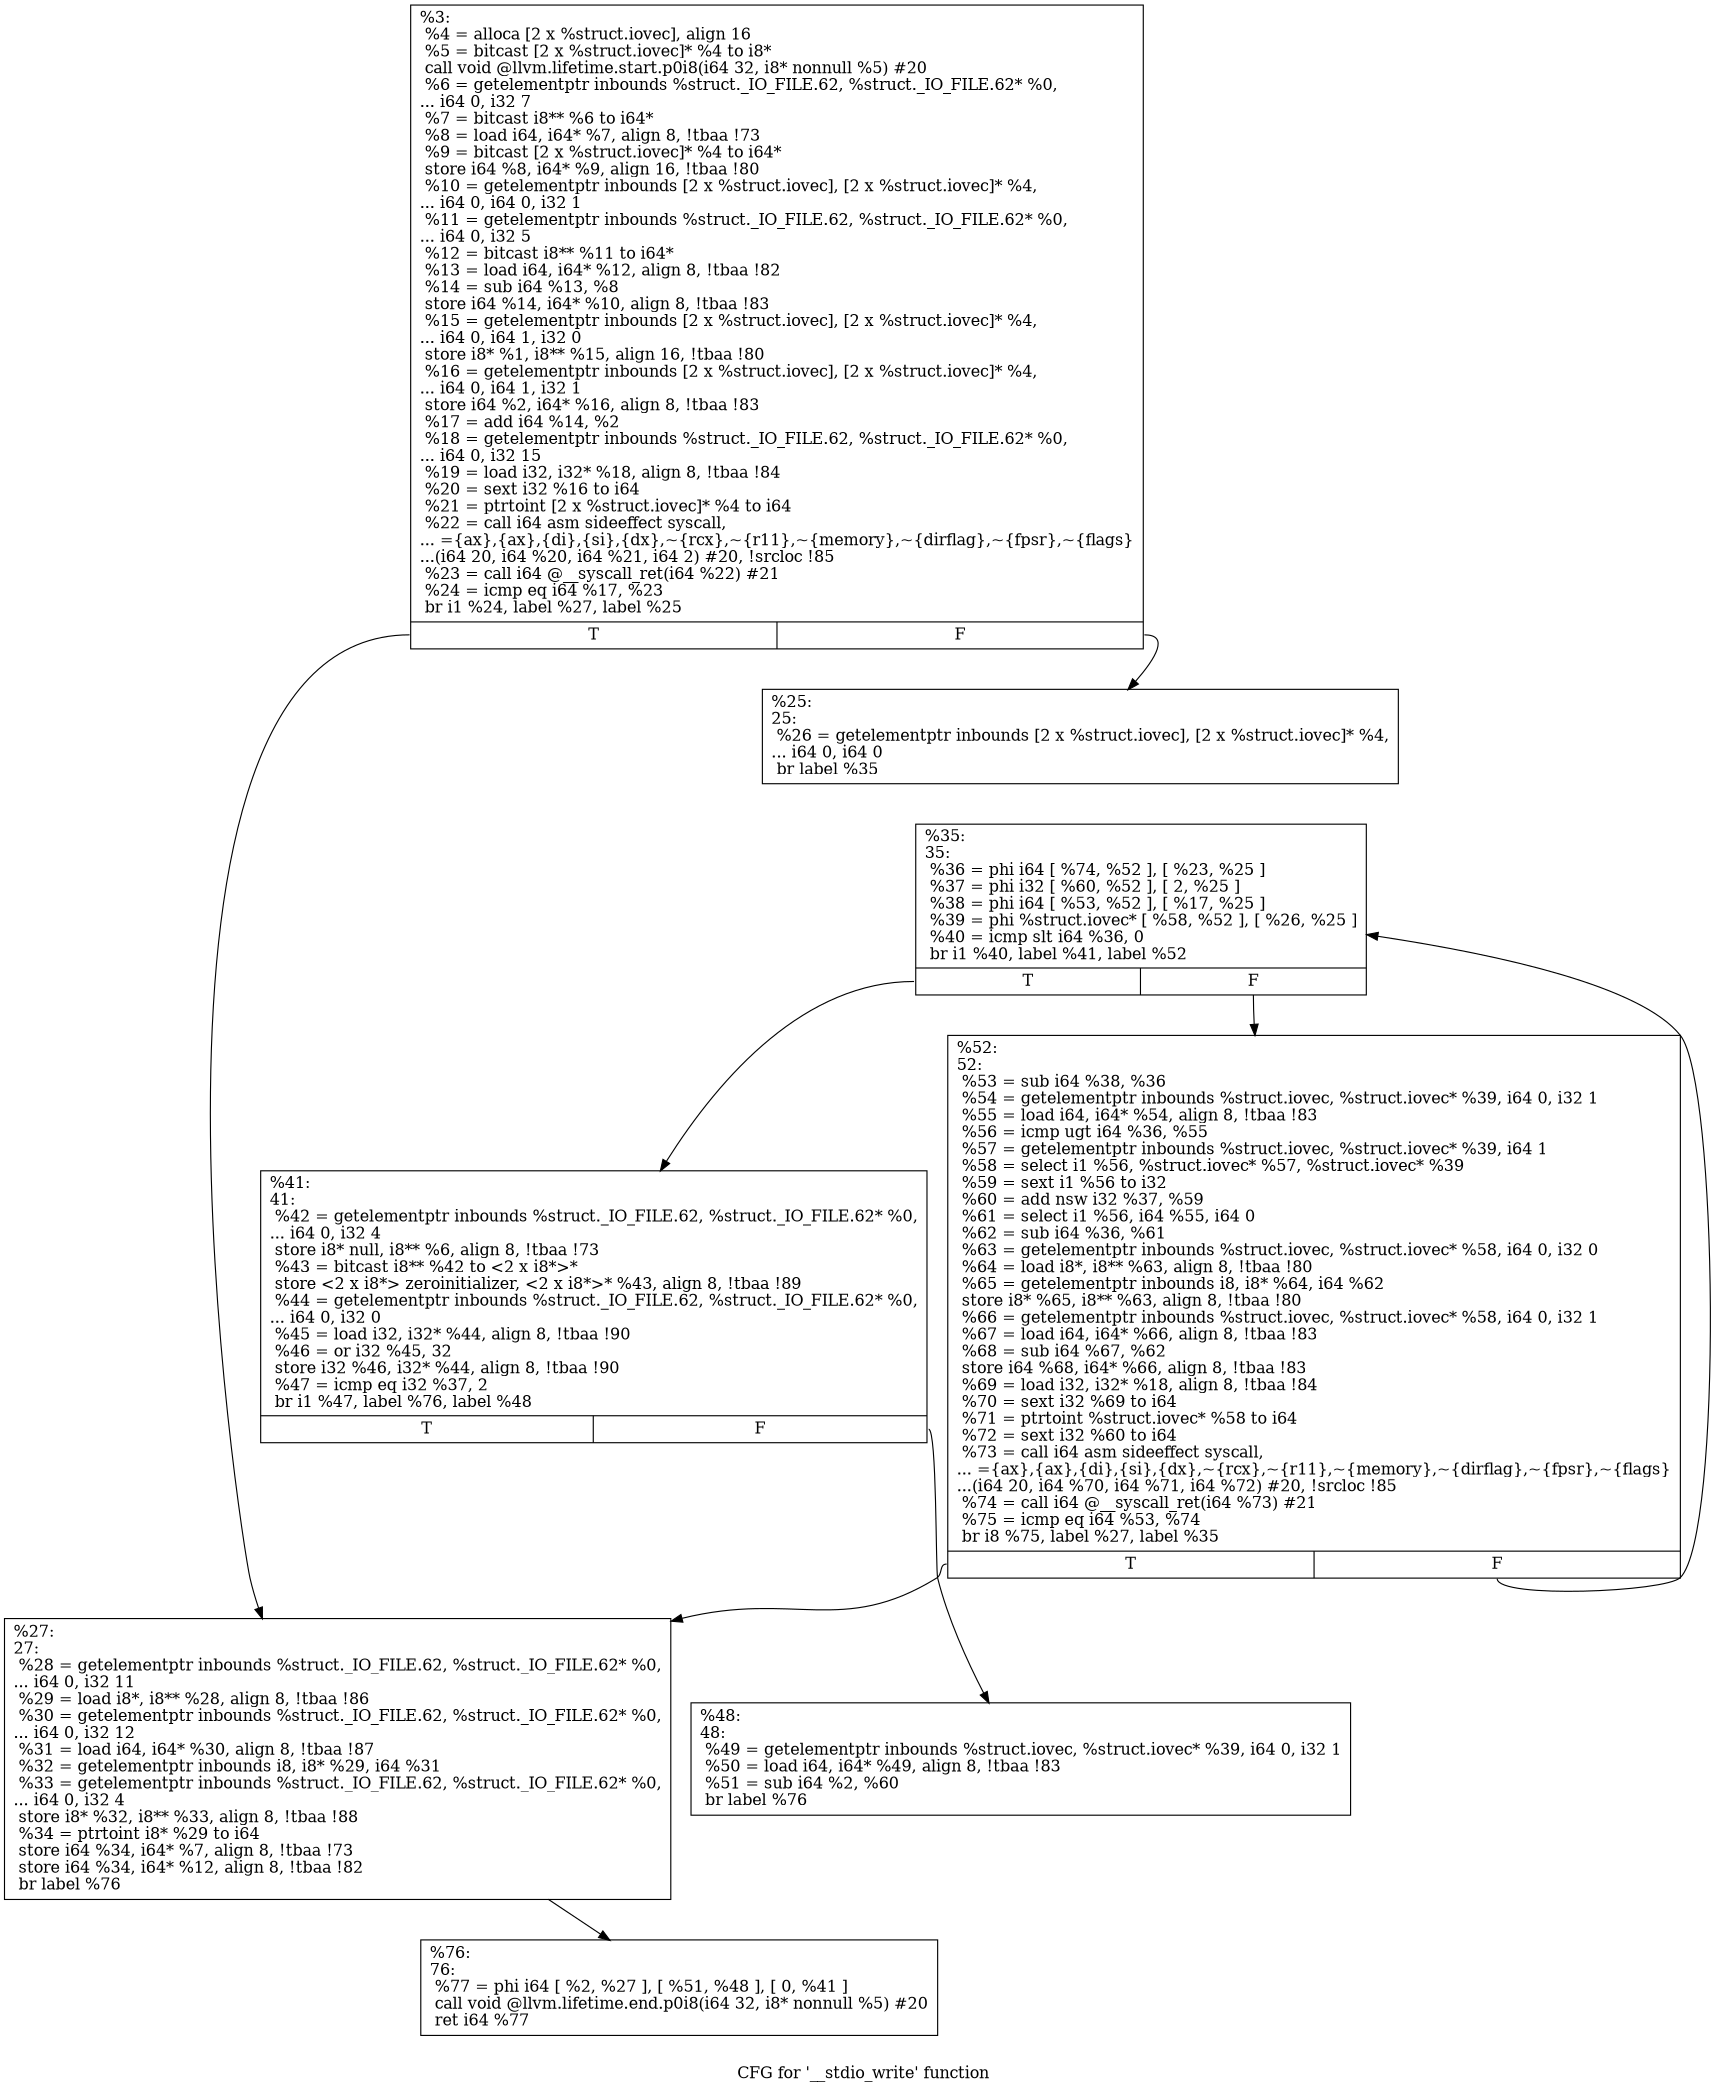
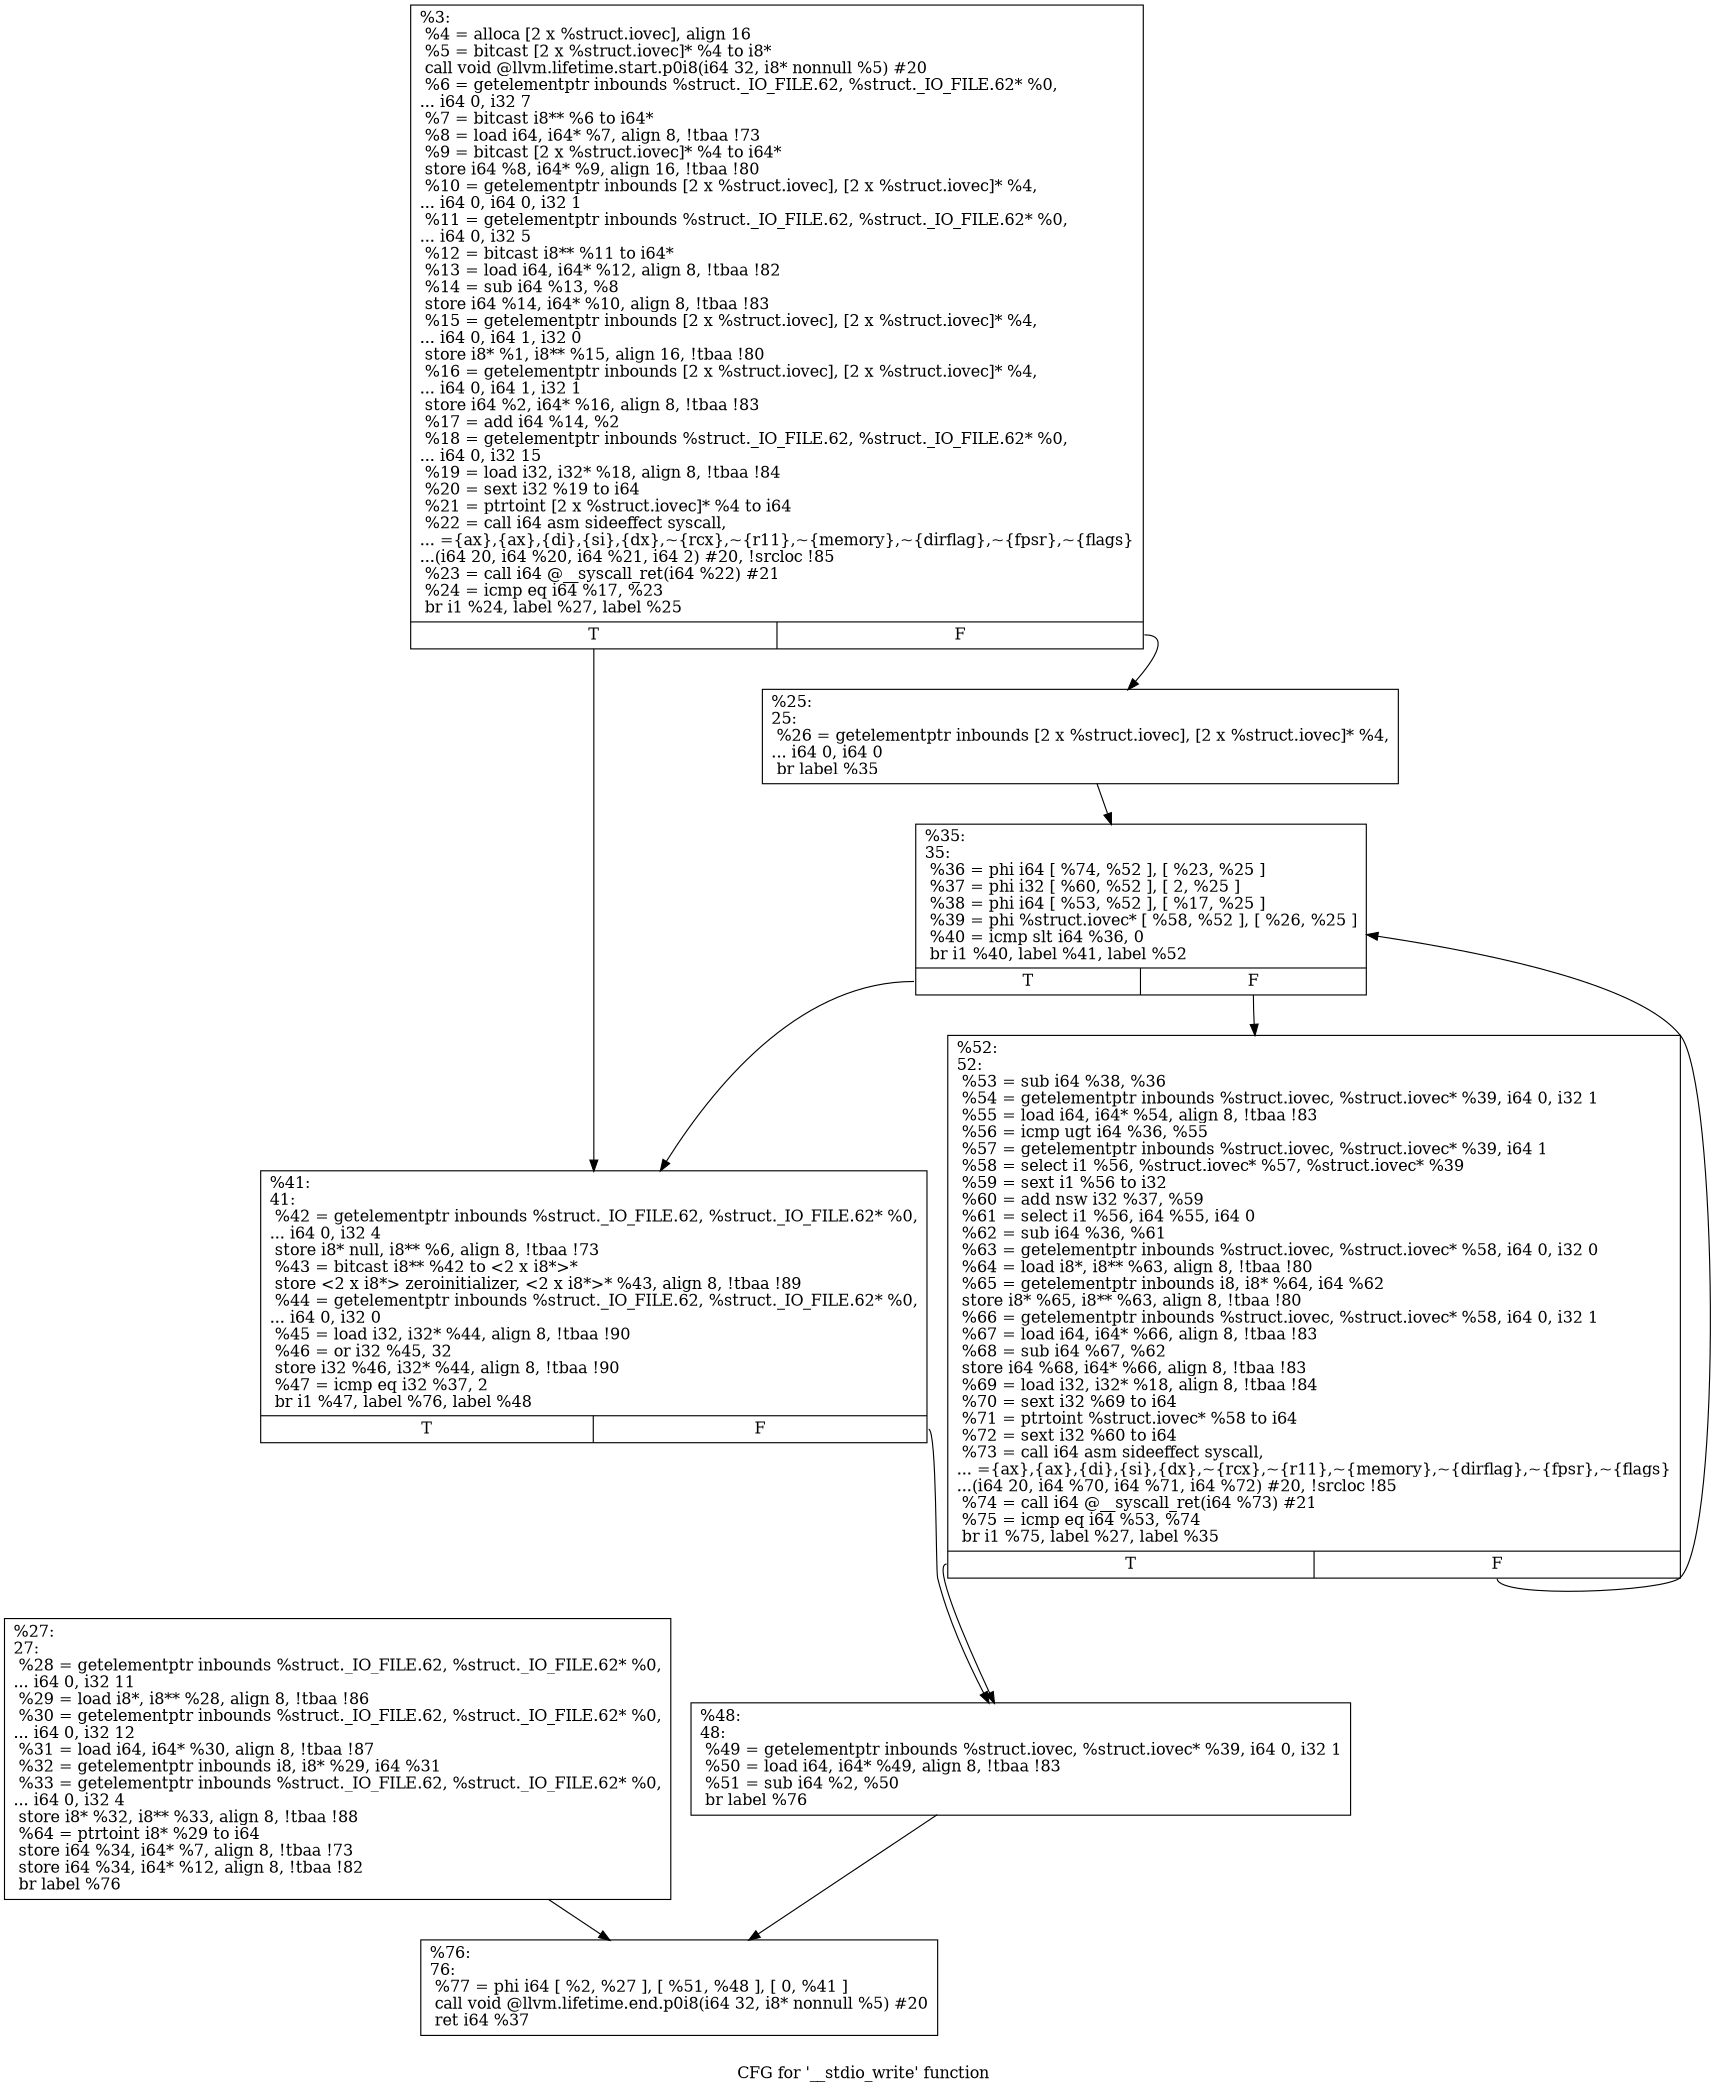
(530, 490) -> (530, 490)
none -> (1102, 799)
(211, 1081) -> (594, 904)
(1088, 1537) -> (1088, 1537)
(821, 1610) -> (962, 1629)
(800, 1784) -> (800, 1784)
(137, 1834) -> (137, 1834)
none -> (848, 1874)
(480, 2021) -> (480, 2021)
